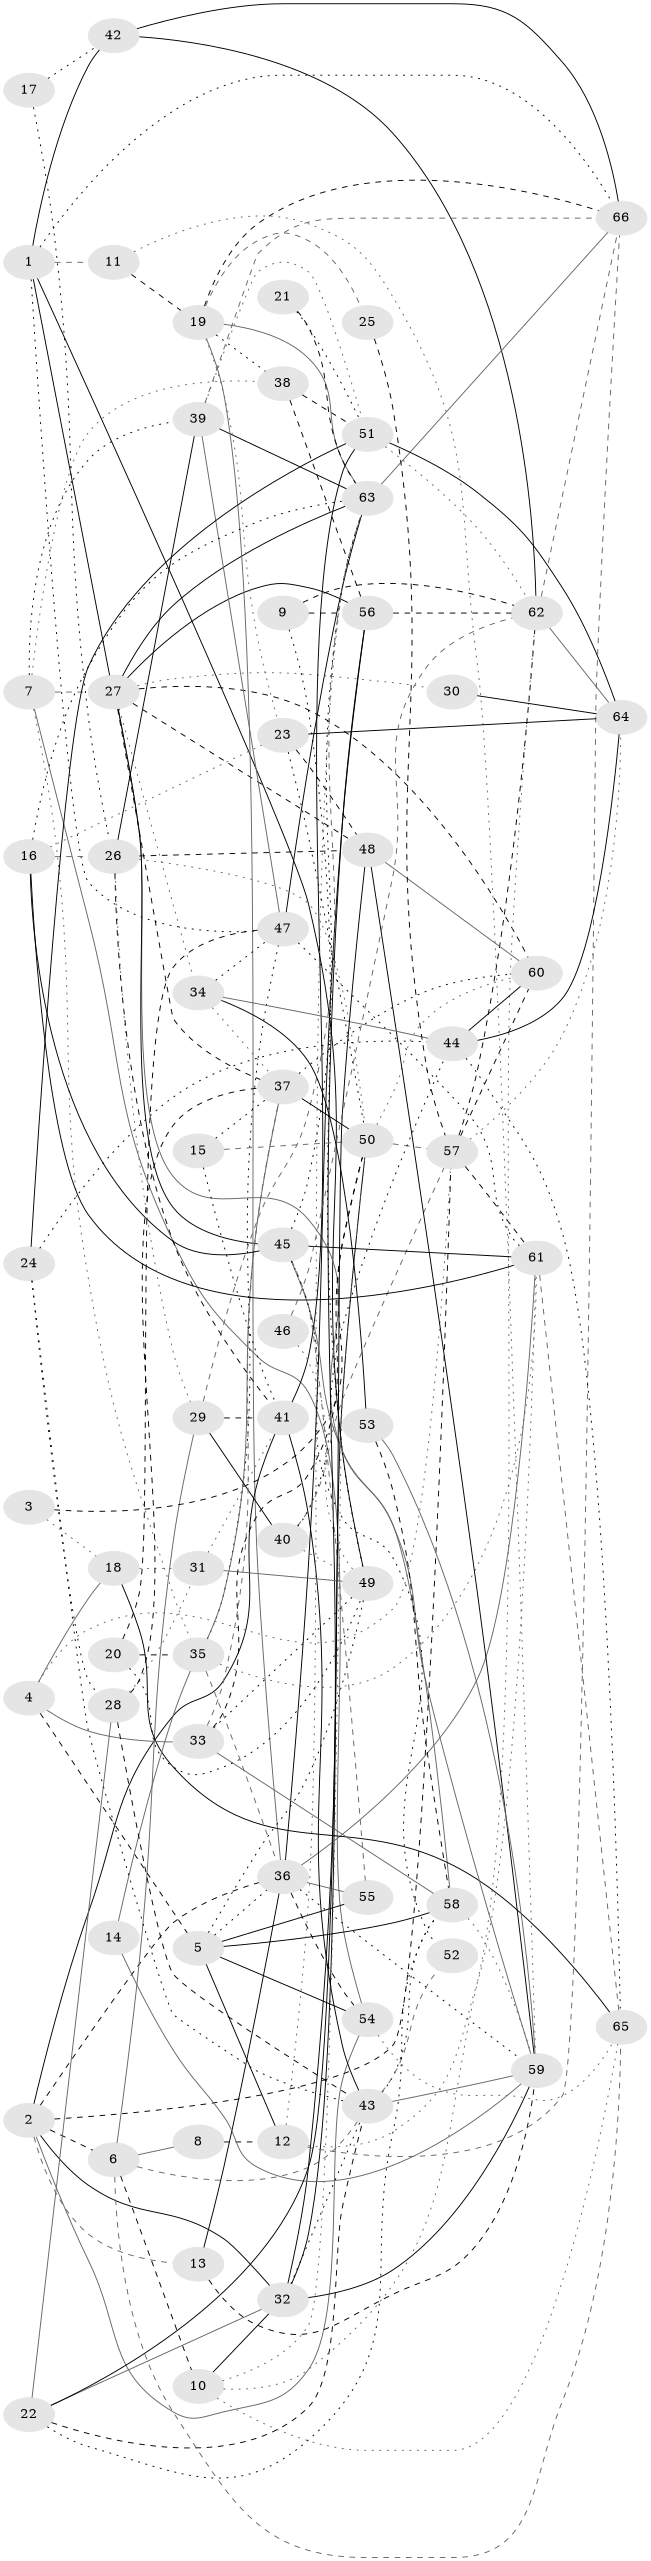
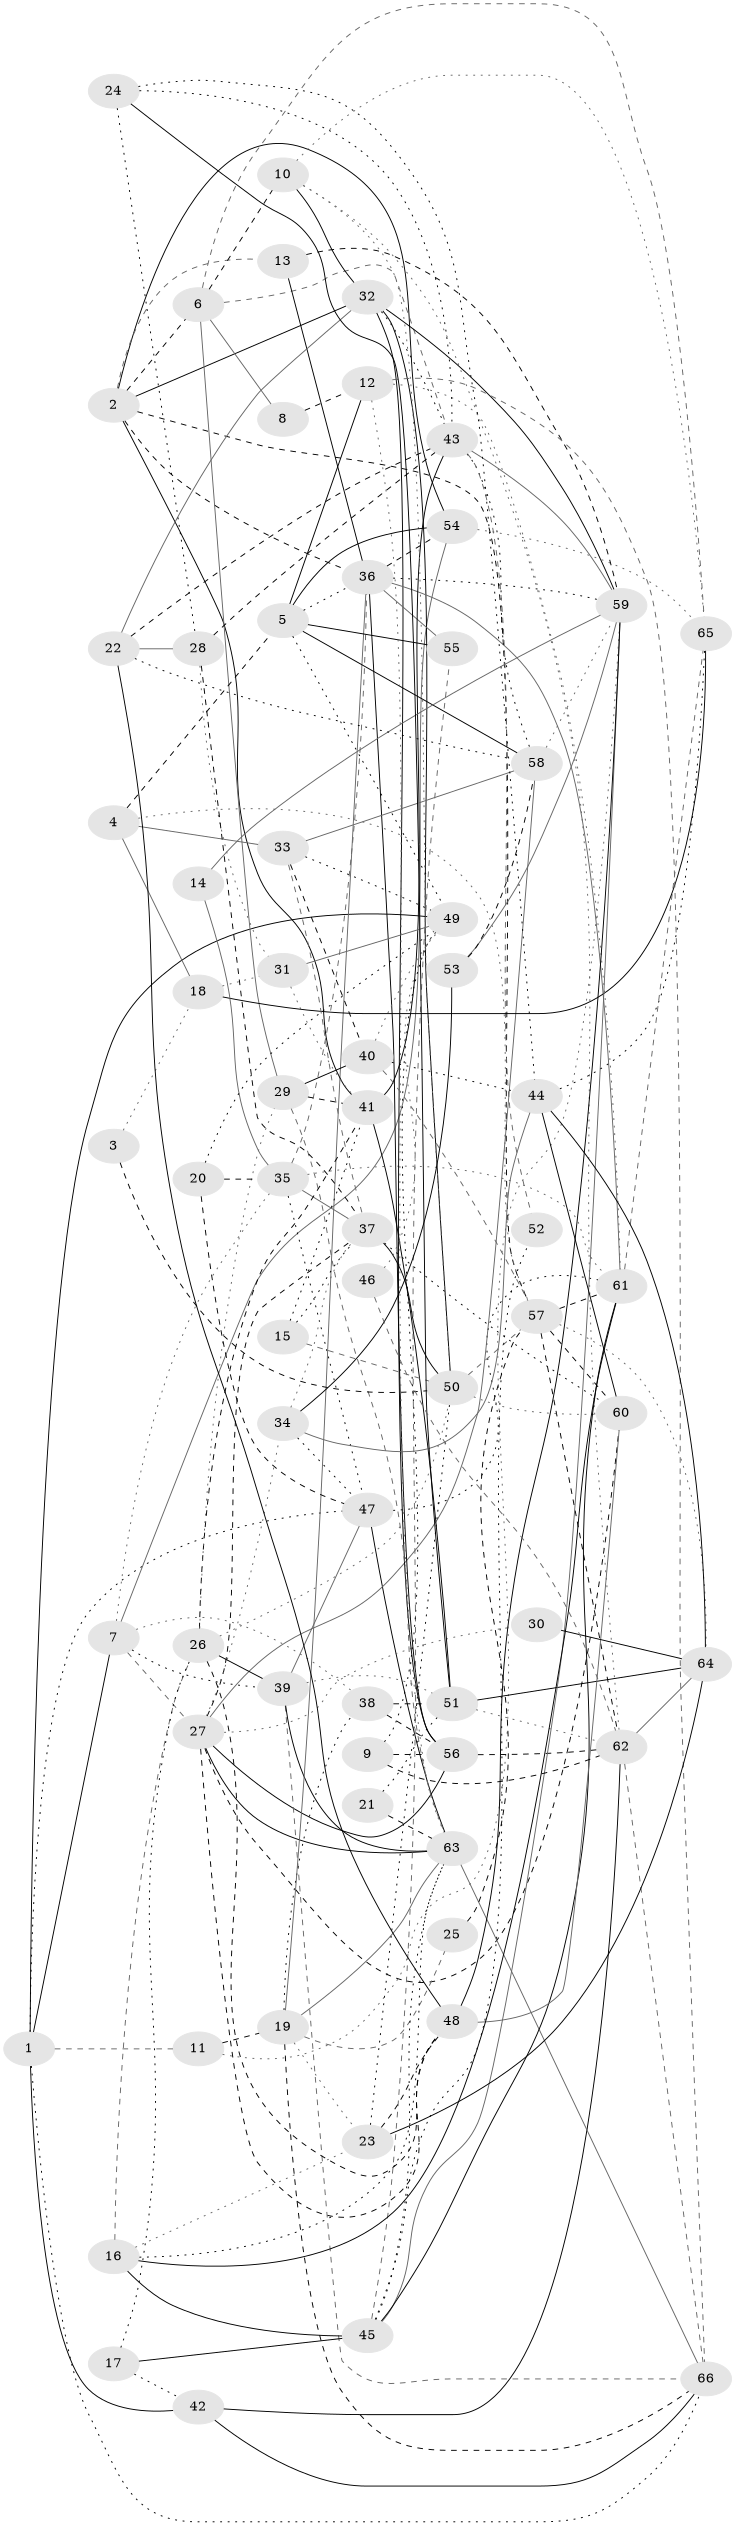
(64, 438) -> (71, 1843)
(141, 1007) -> (241, 2350)
(288, 1492) -> (324, 948)
(260, 2404) -> (339, 166)
